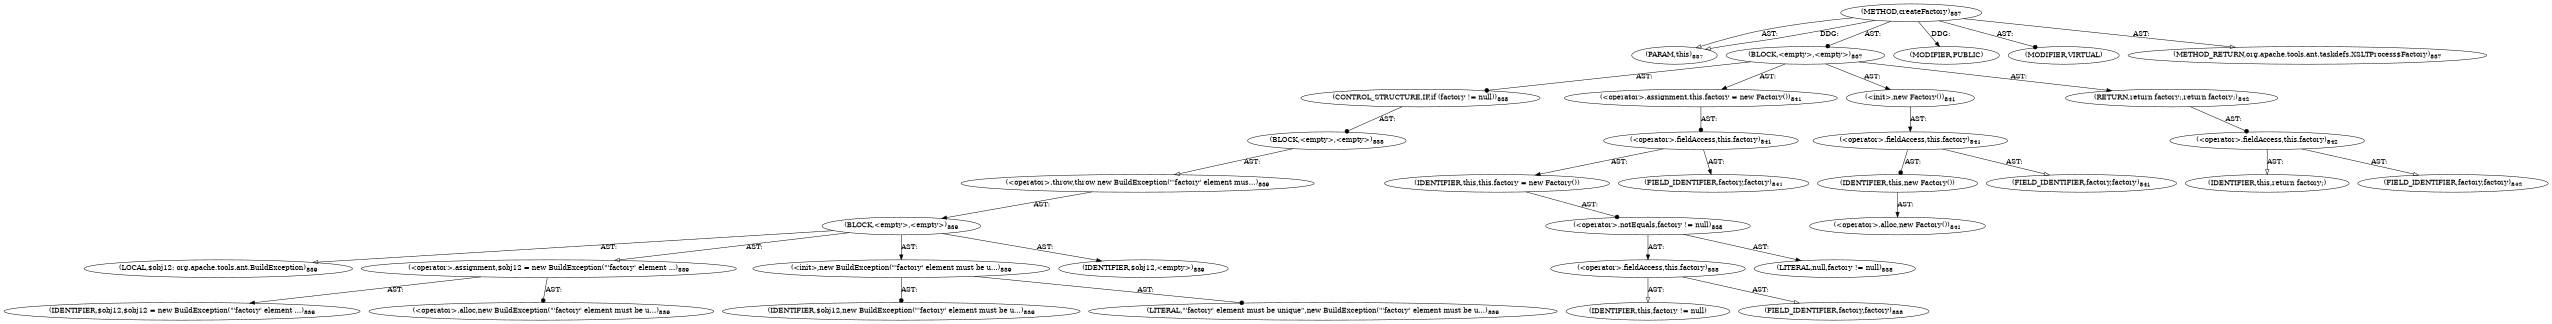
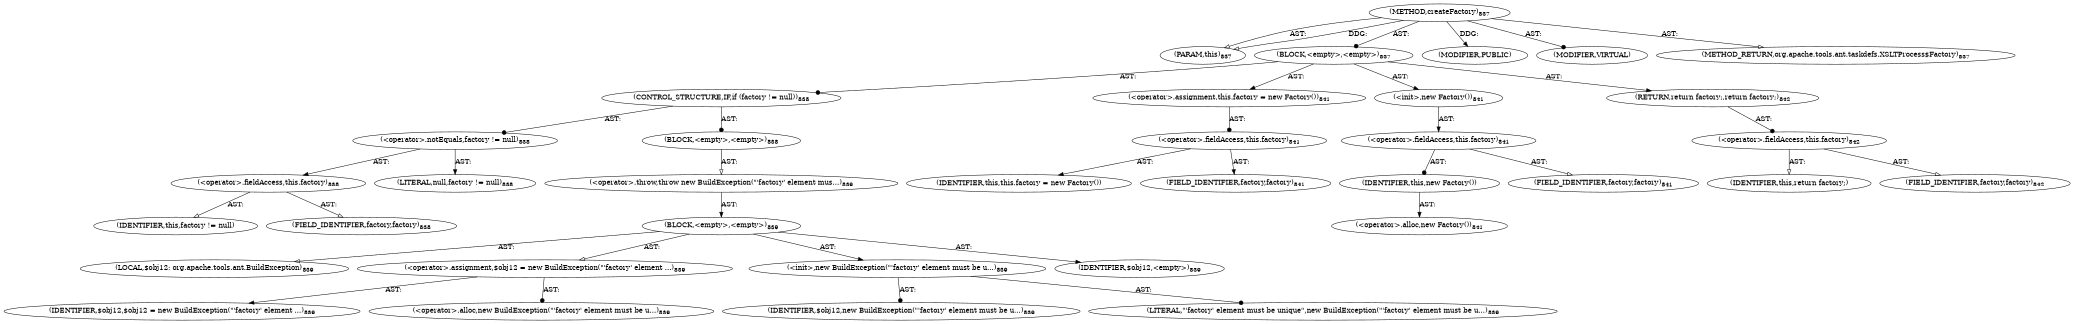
(1571, 204) -> (590, 119)
